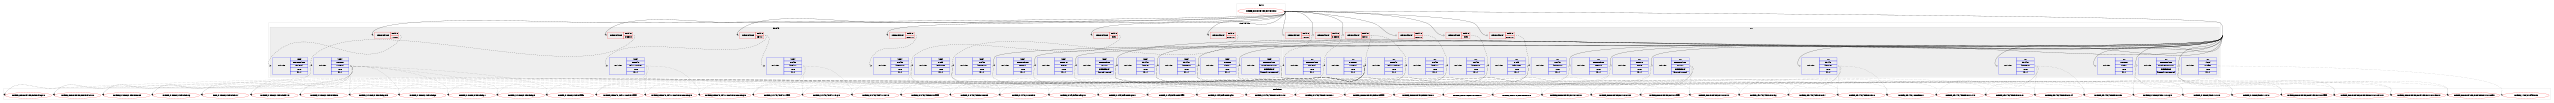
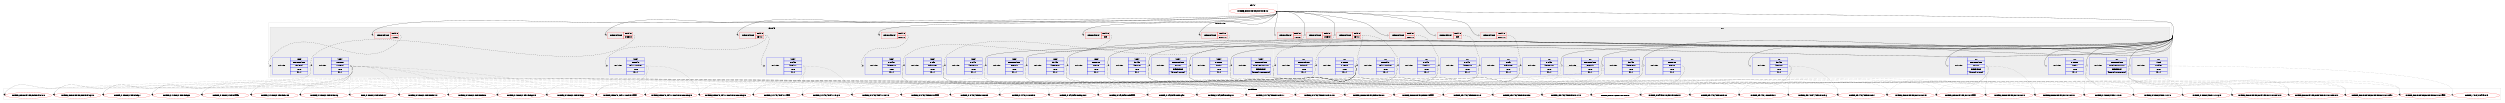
(1467, 95) -> (1664, 95)
(1763, 95) -> (1812, 95)
(2059, 95) -> none
